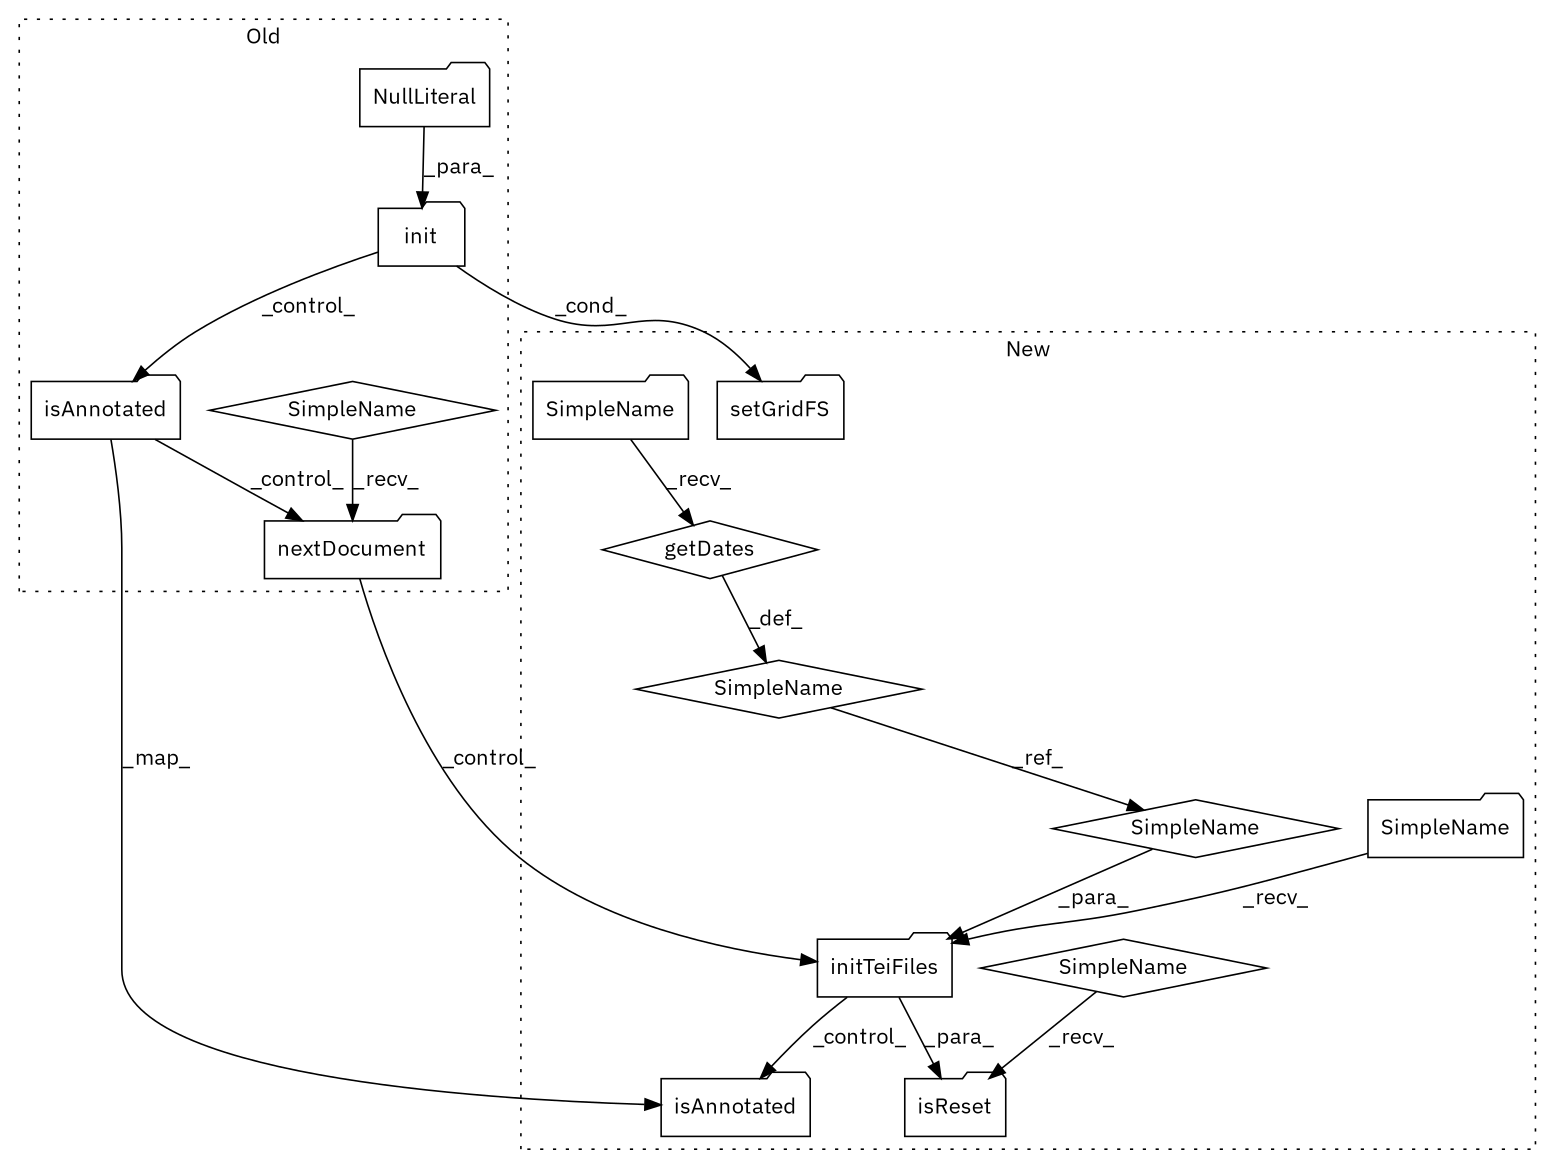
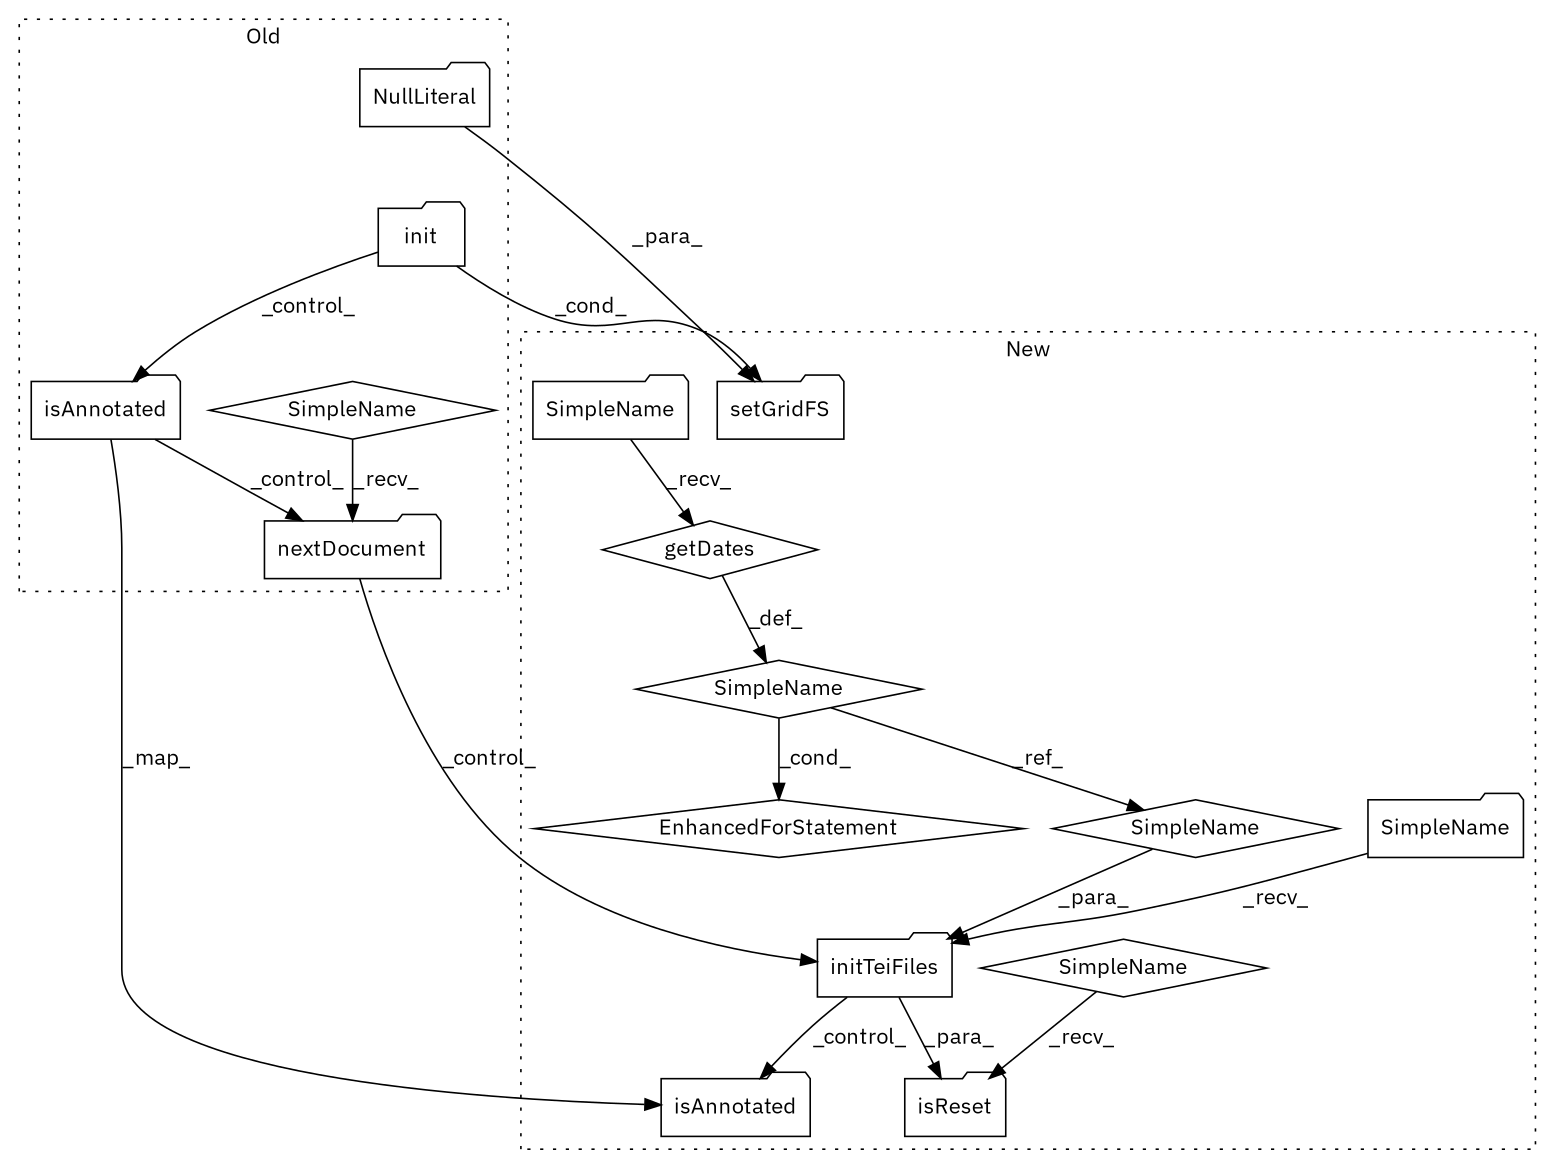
(423, 159) -> (608, 243)
none -> (779, 829)
